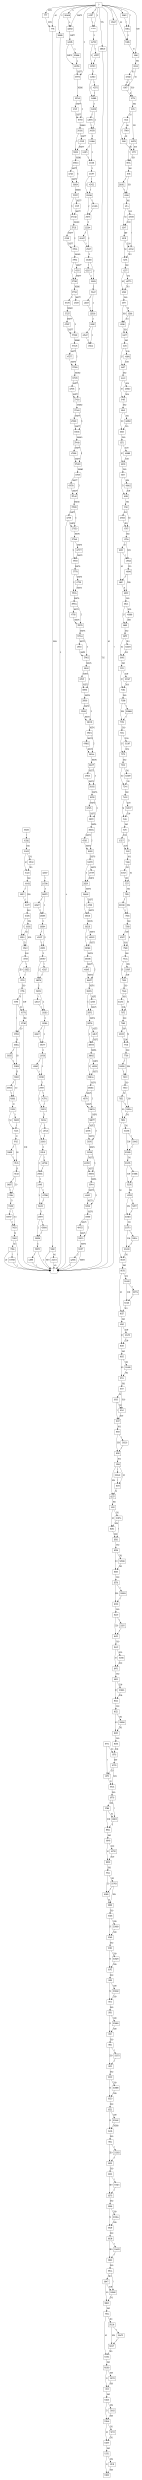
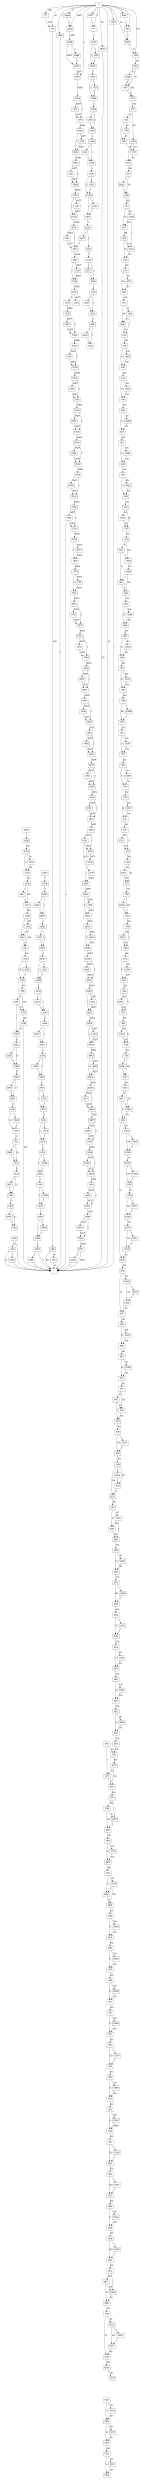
(85, 243) -> (79, 243)
(91, 867) -> (84, 857)
(14, 1233) -> none
(107, 2389) -> none
